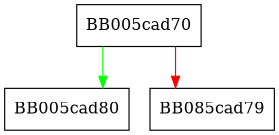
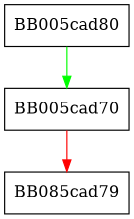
(103, 61) -> (67, 61)
